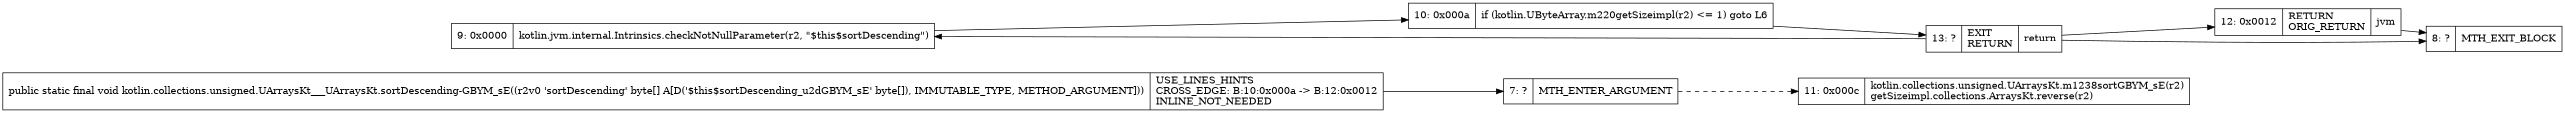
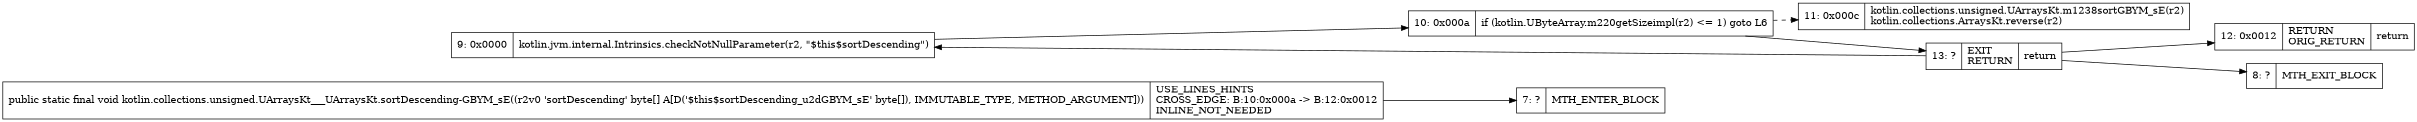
(2386, 22) -> (2393, 36)
(2410, 31) -> none
(1605, 91) -> (1605, 100)
(1735, 91) -> (1782, 20)
(1982, 96) -> (1966, 21)
